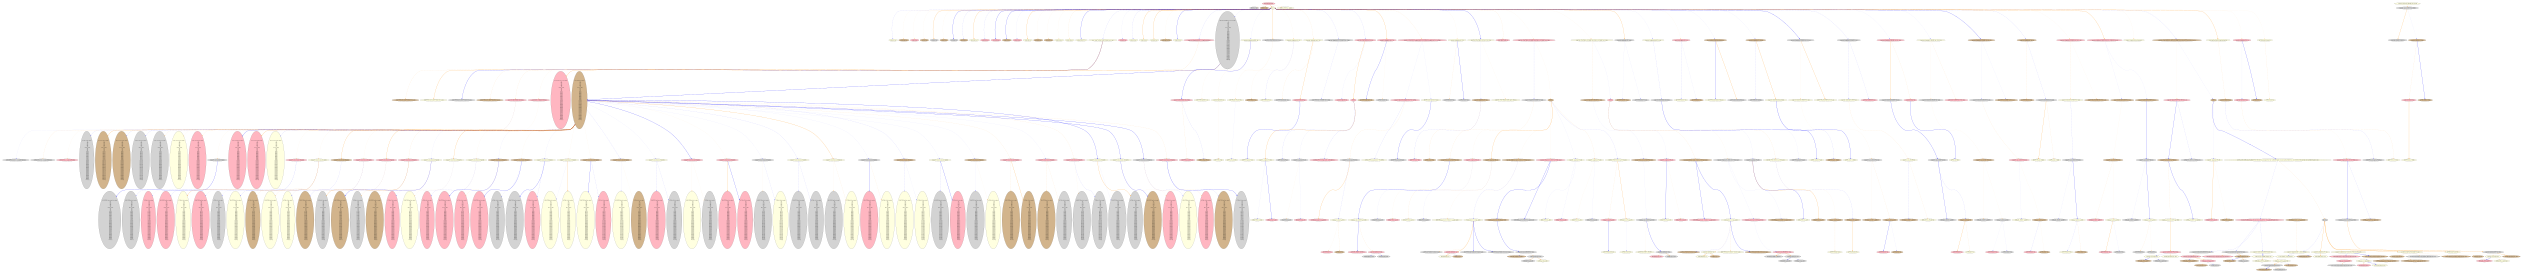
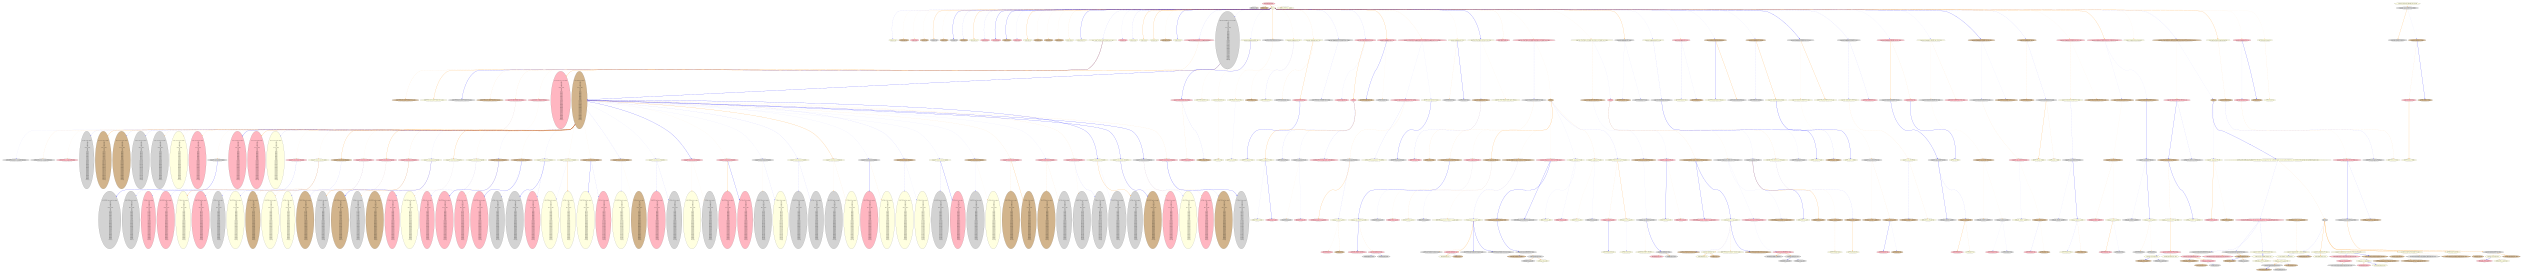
(1059, 40) -> (1059, 40)
